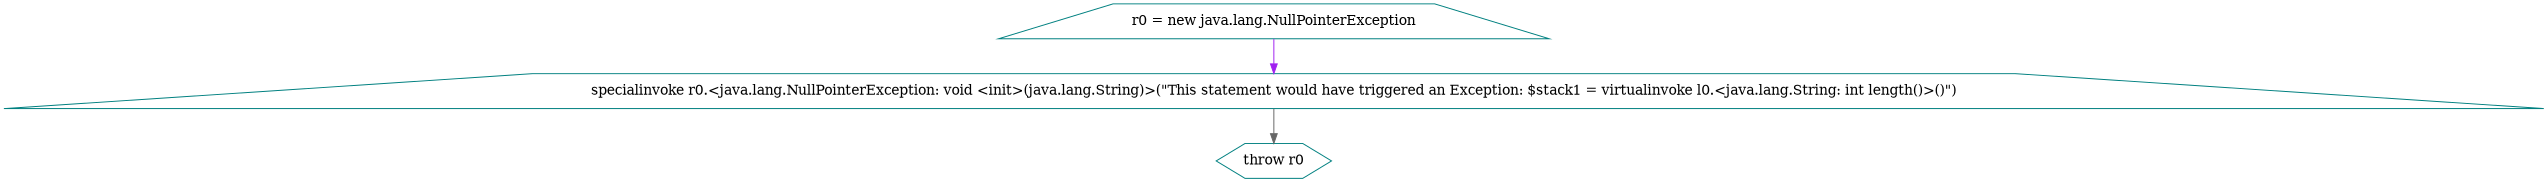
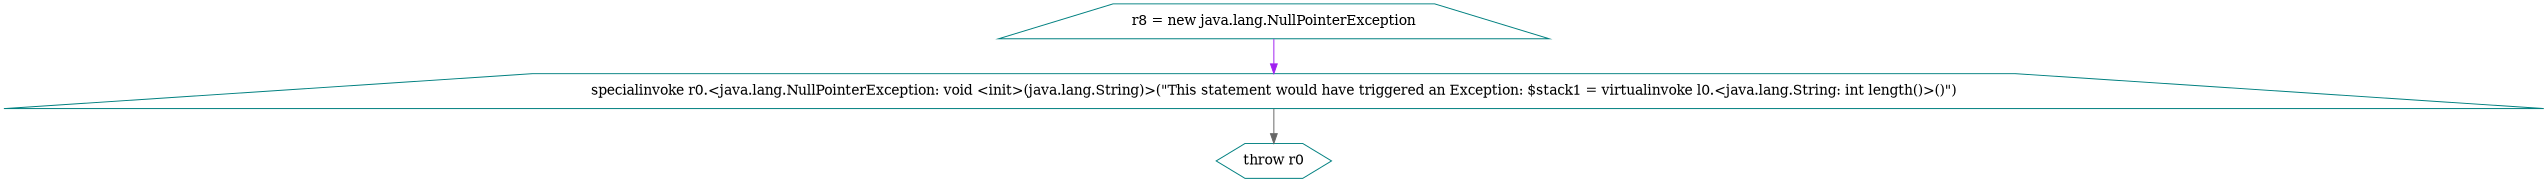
(1274, 21) -> (1274, 21)
